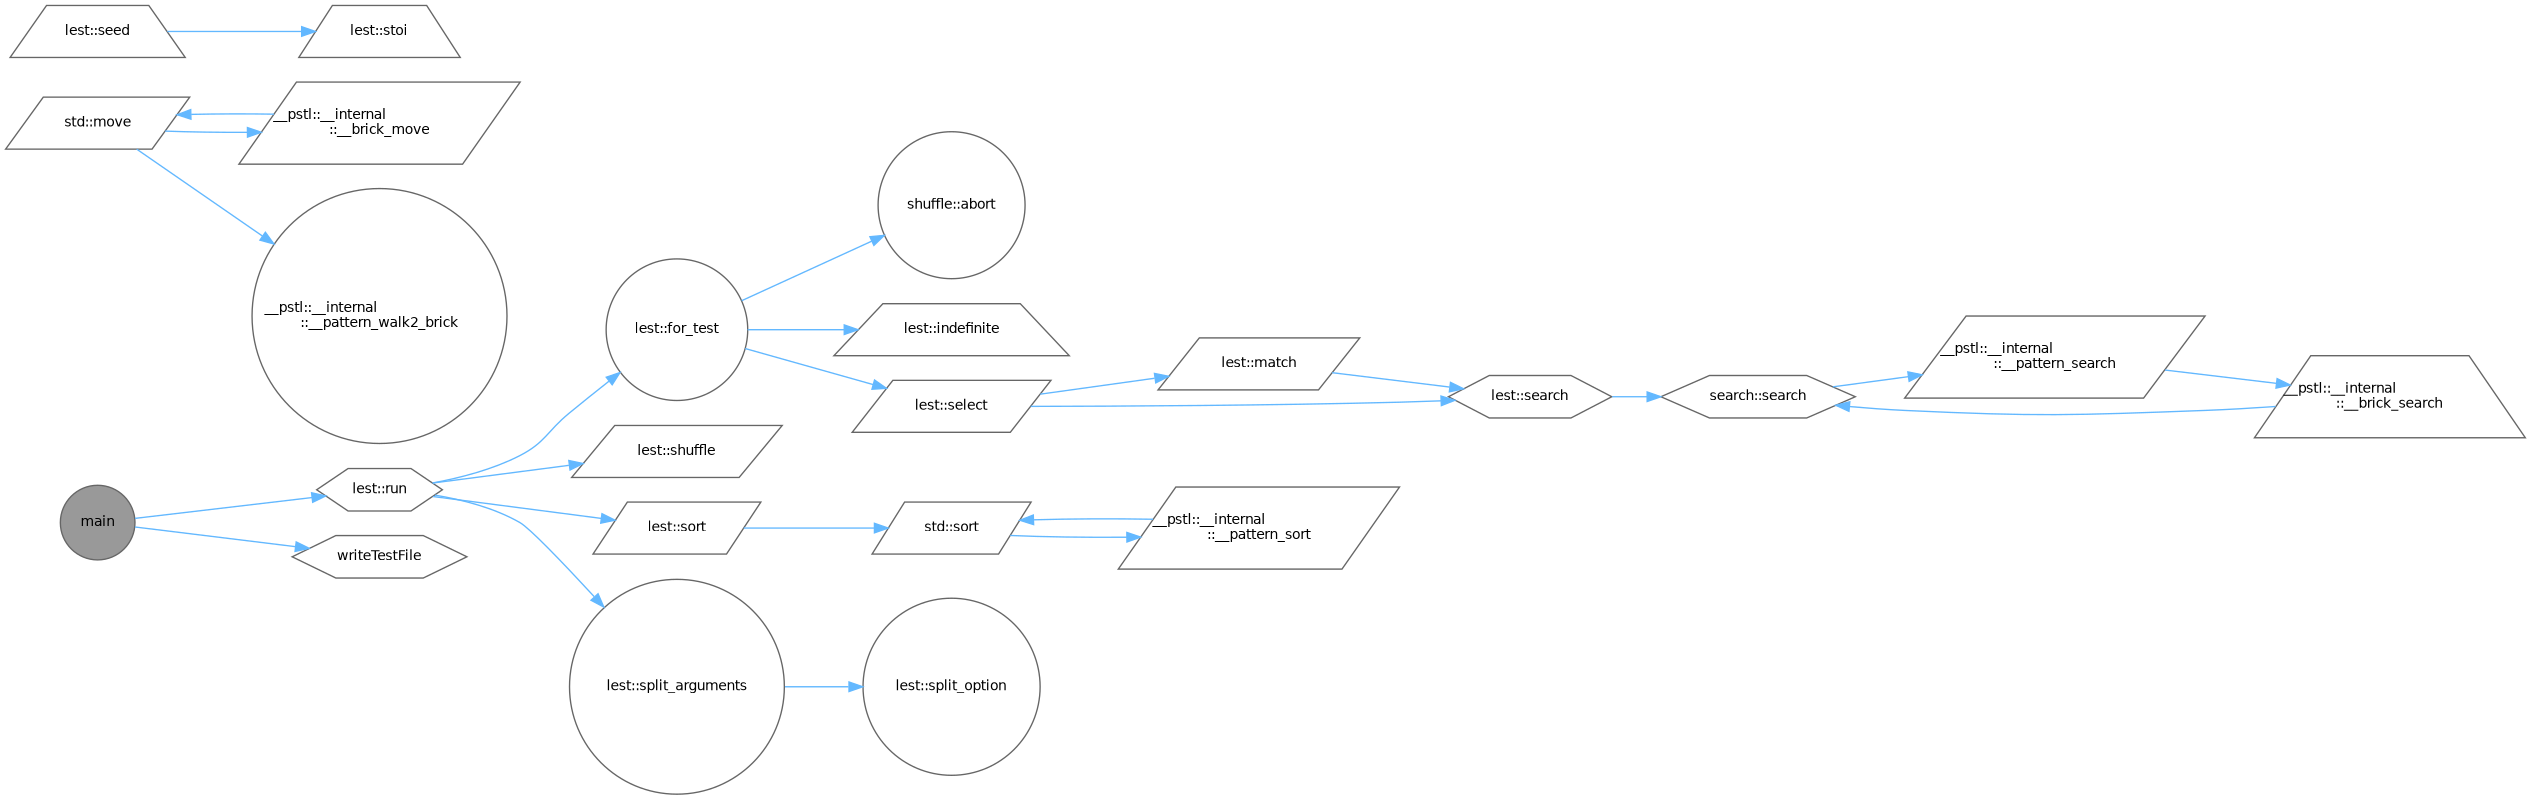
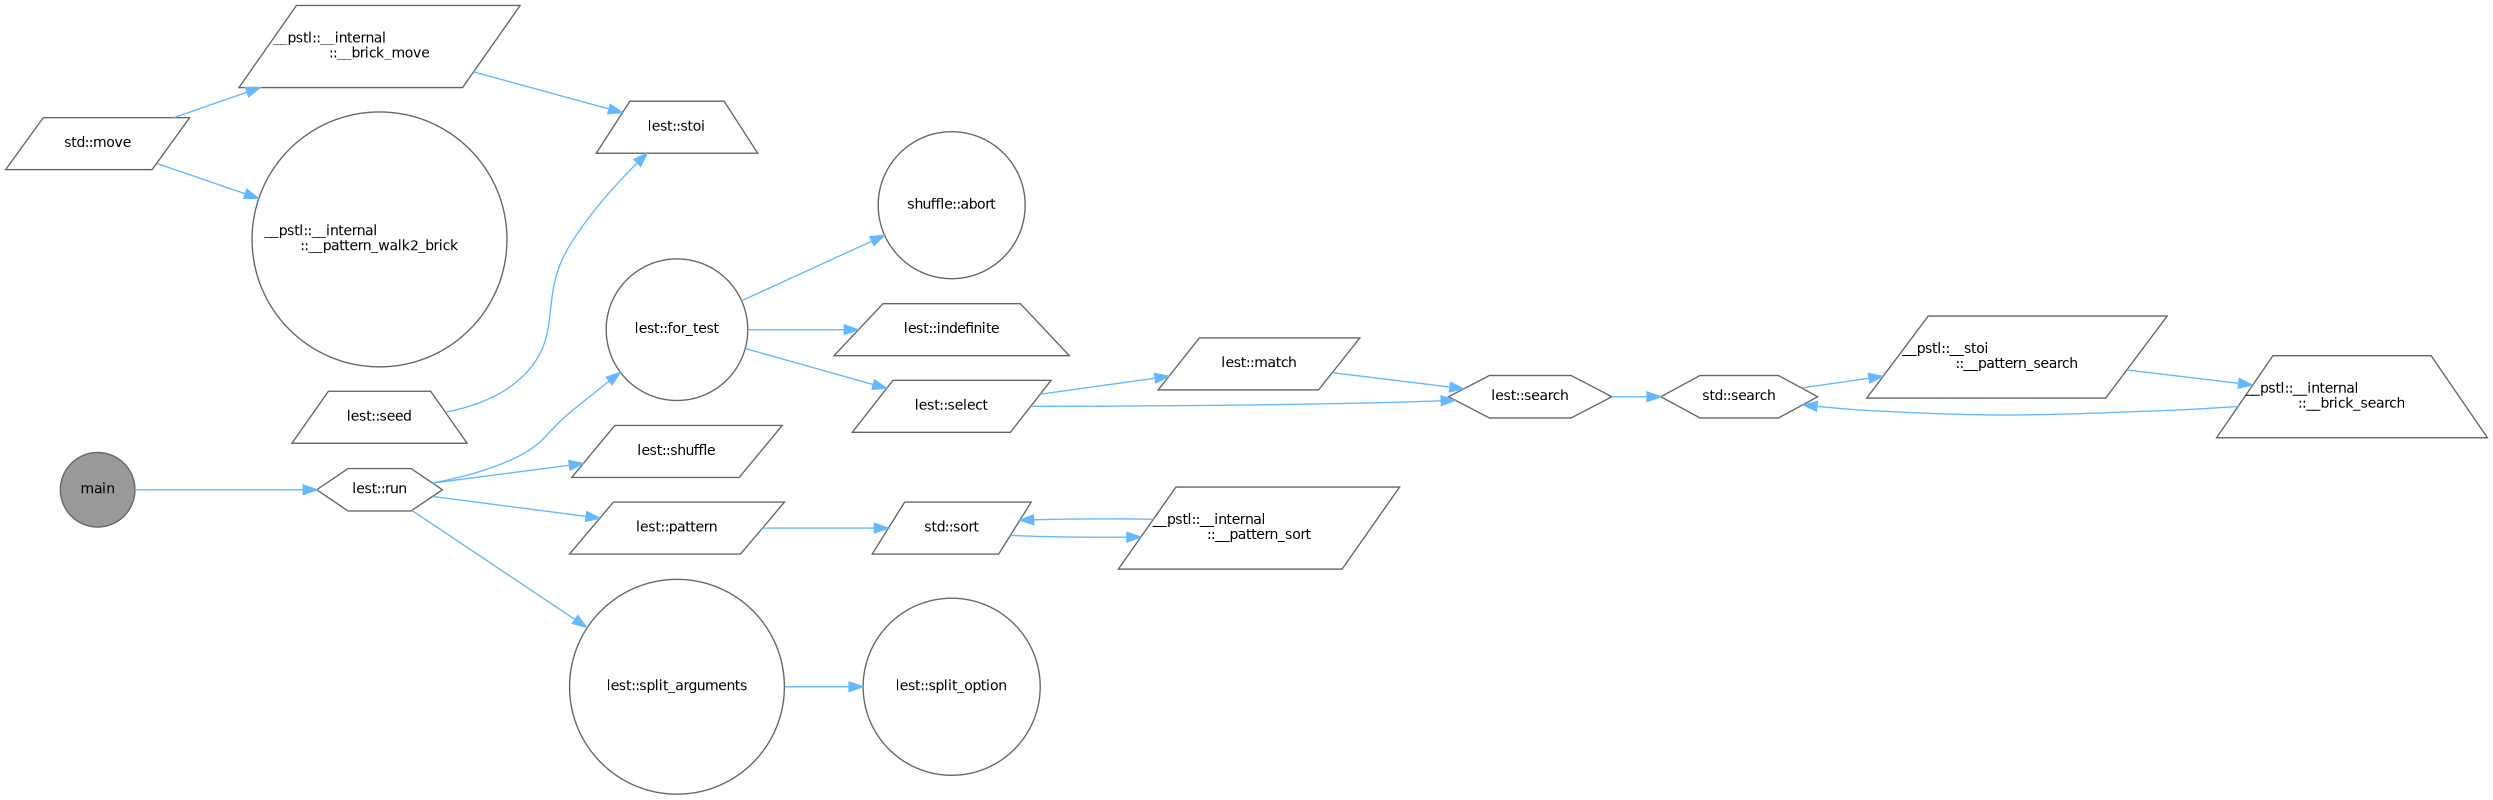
(233, 114) -> (541, 90)
(2055, 357) -> (2017, 357)
(1758, 397) -> (1739, 397)
(677, 528) -> (677, 528)
(380, 557) -> none
